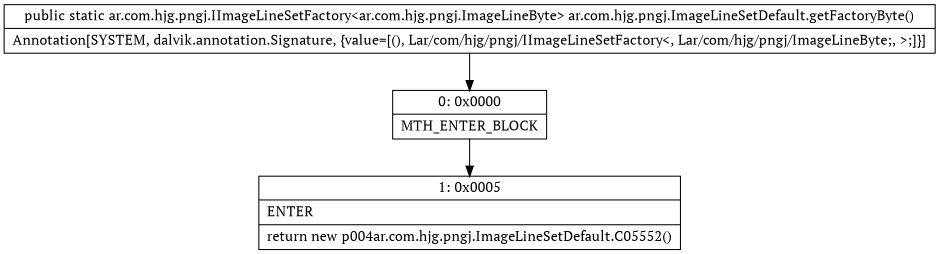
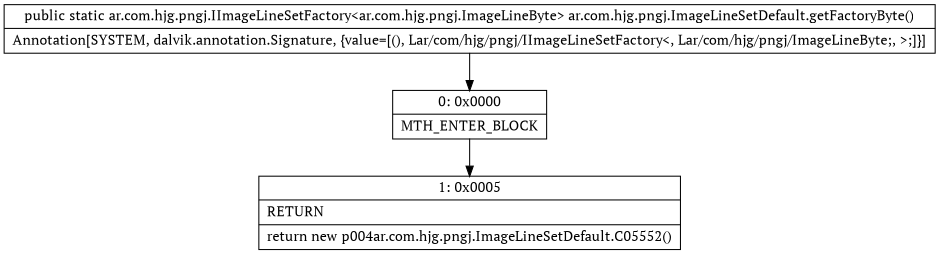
(291, 212) -> (296, 212)
